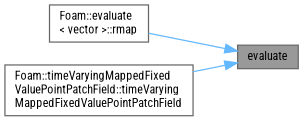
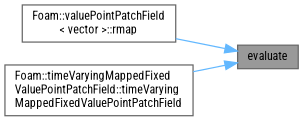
(99, 24) -> (99, 24)
